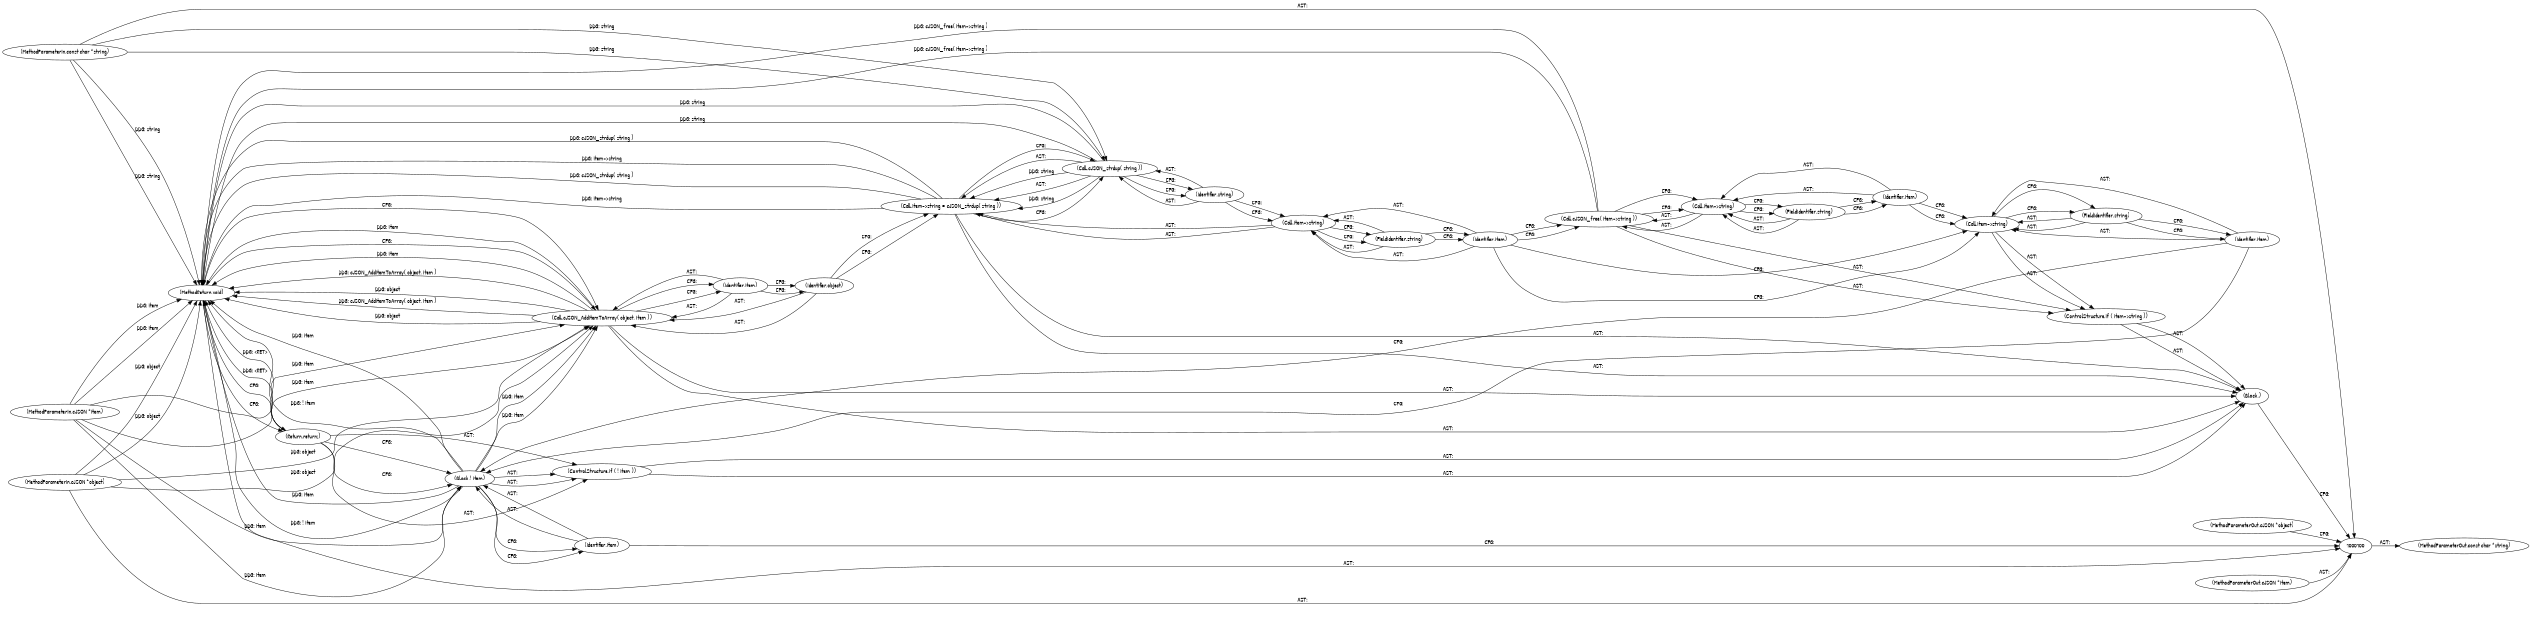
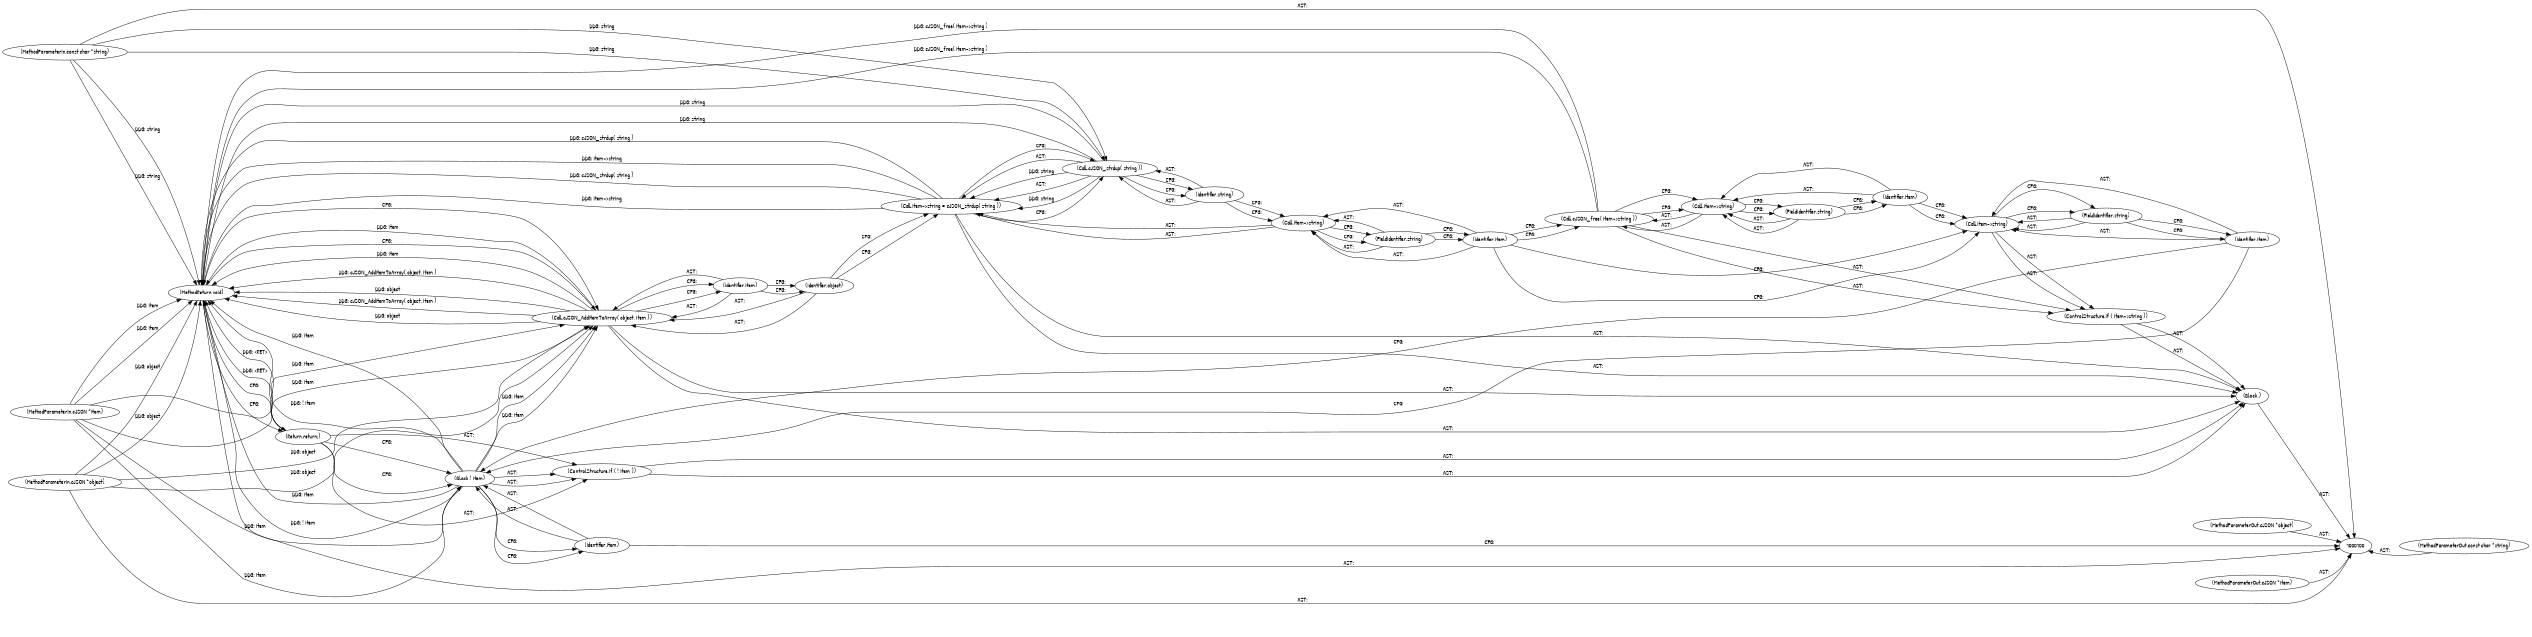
(2325, 494) -> (2325, 494)
(2325, 534) -> (2325, 534)
(2384, 546) -> (2402, 555)
